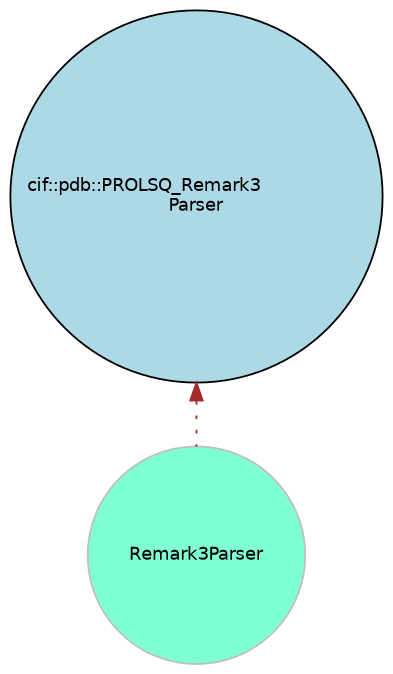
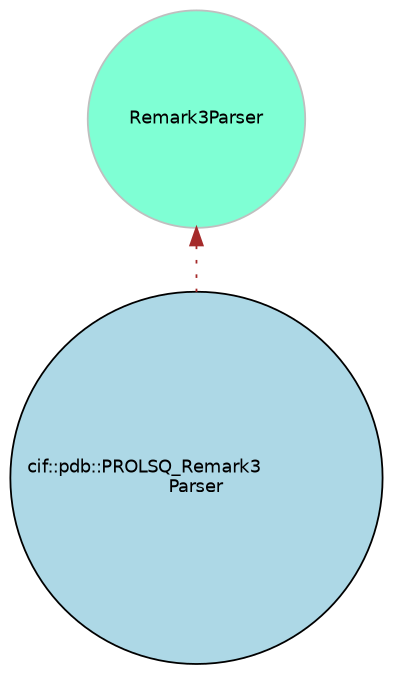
(196, 424) -> (196, 269)
